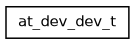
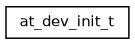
(67, 22) -> (67, 22)
